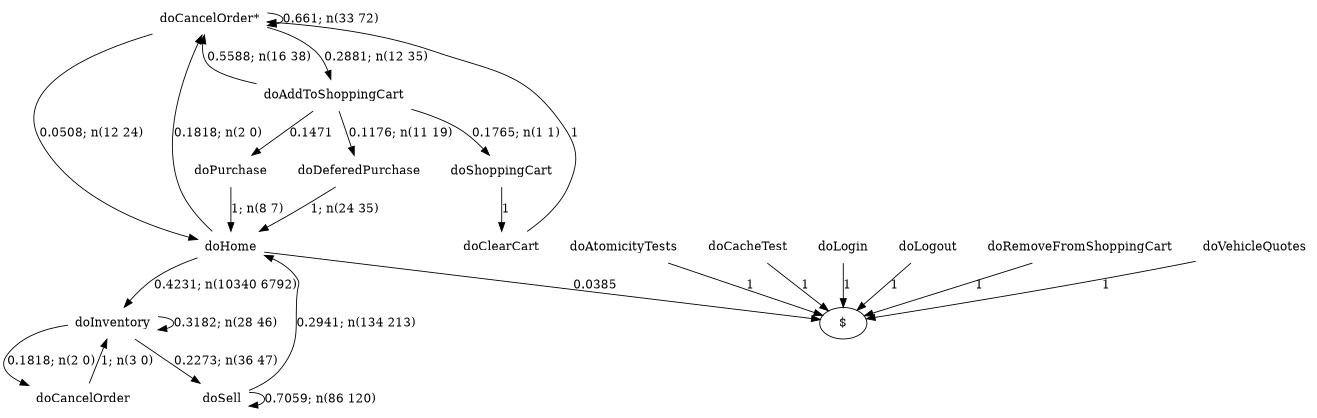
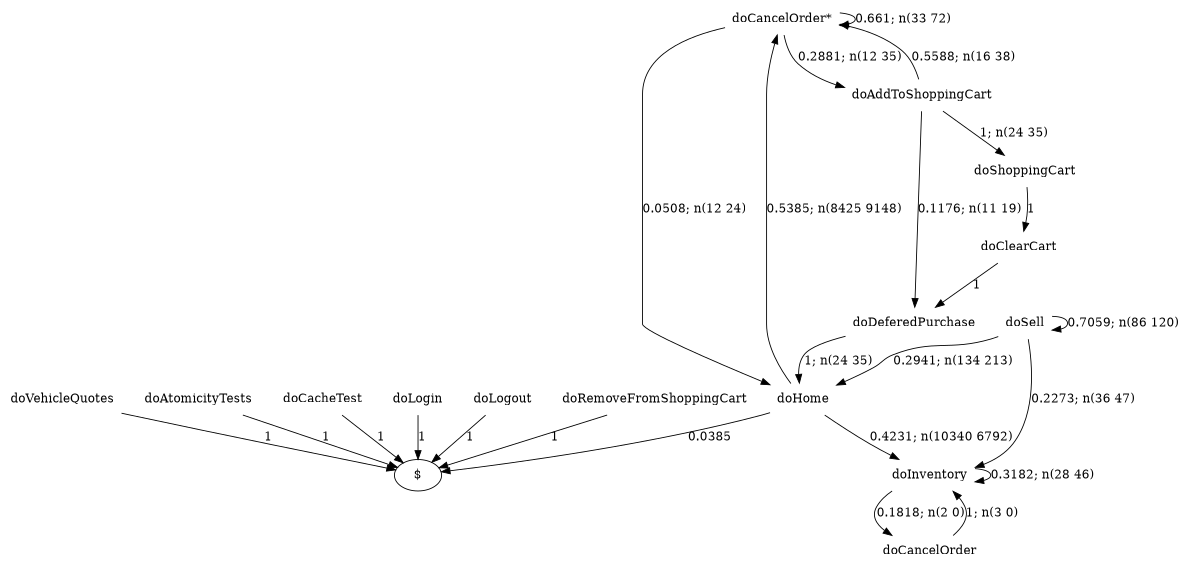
(491, 69) -> (970, 283)
(218, 133) -> (834, 209)
(516, 133) -> (1014, 133)
(231, 171) -> none
(164, 359) -> (1028, 411)
